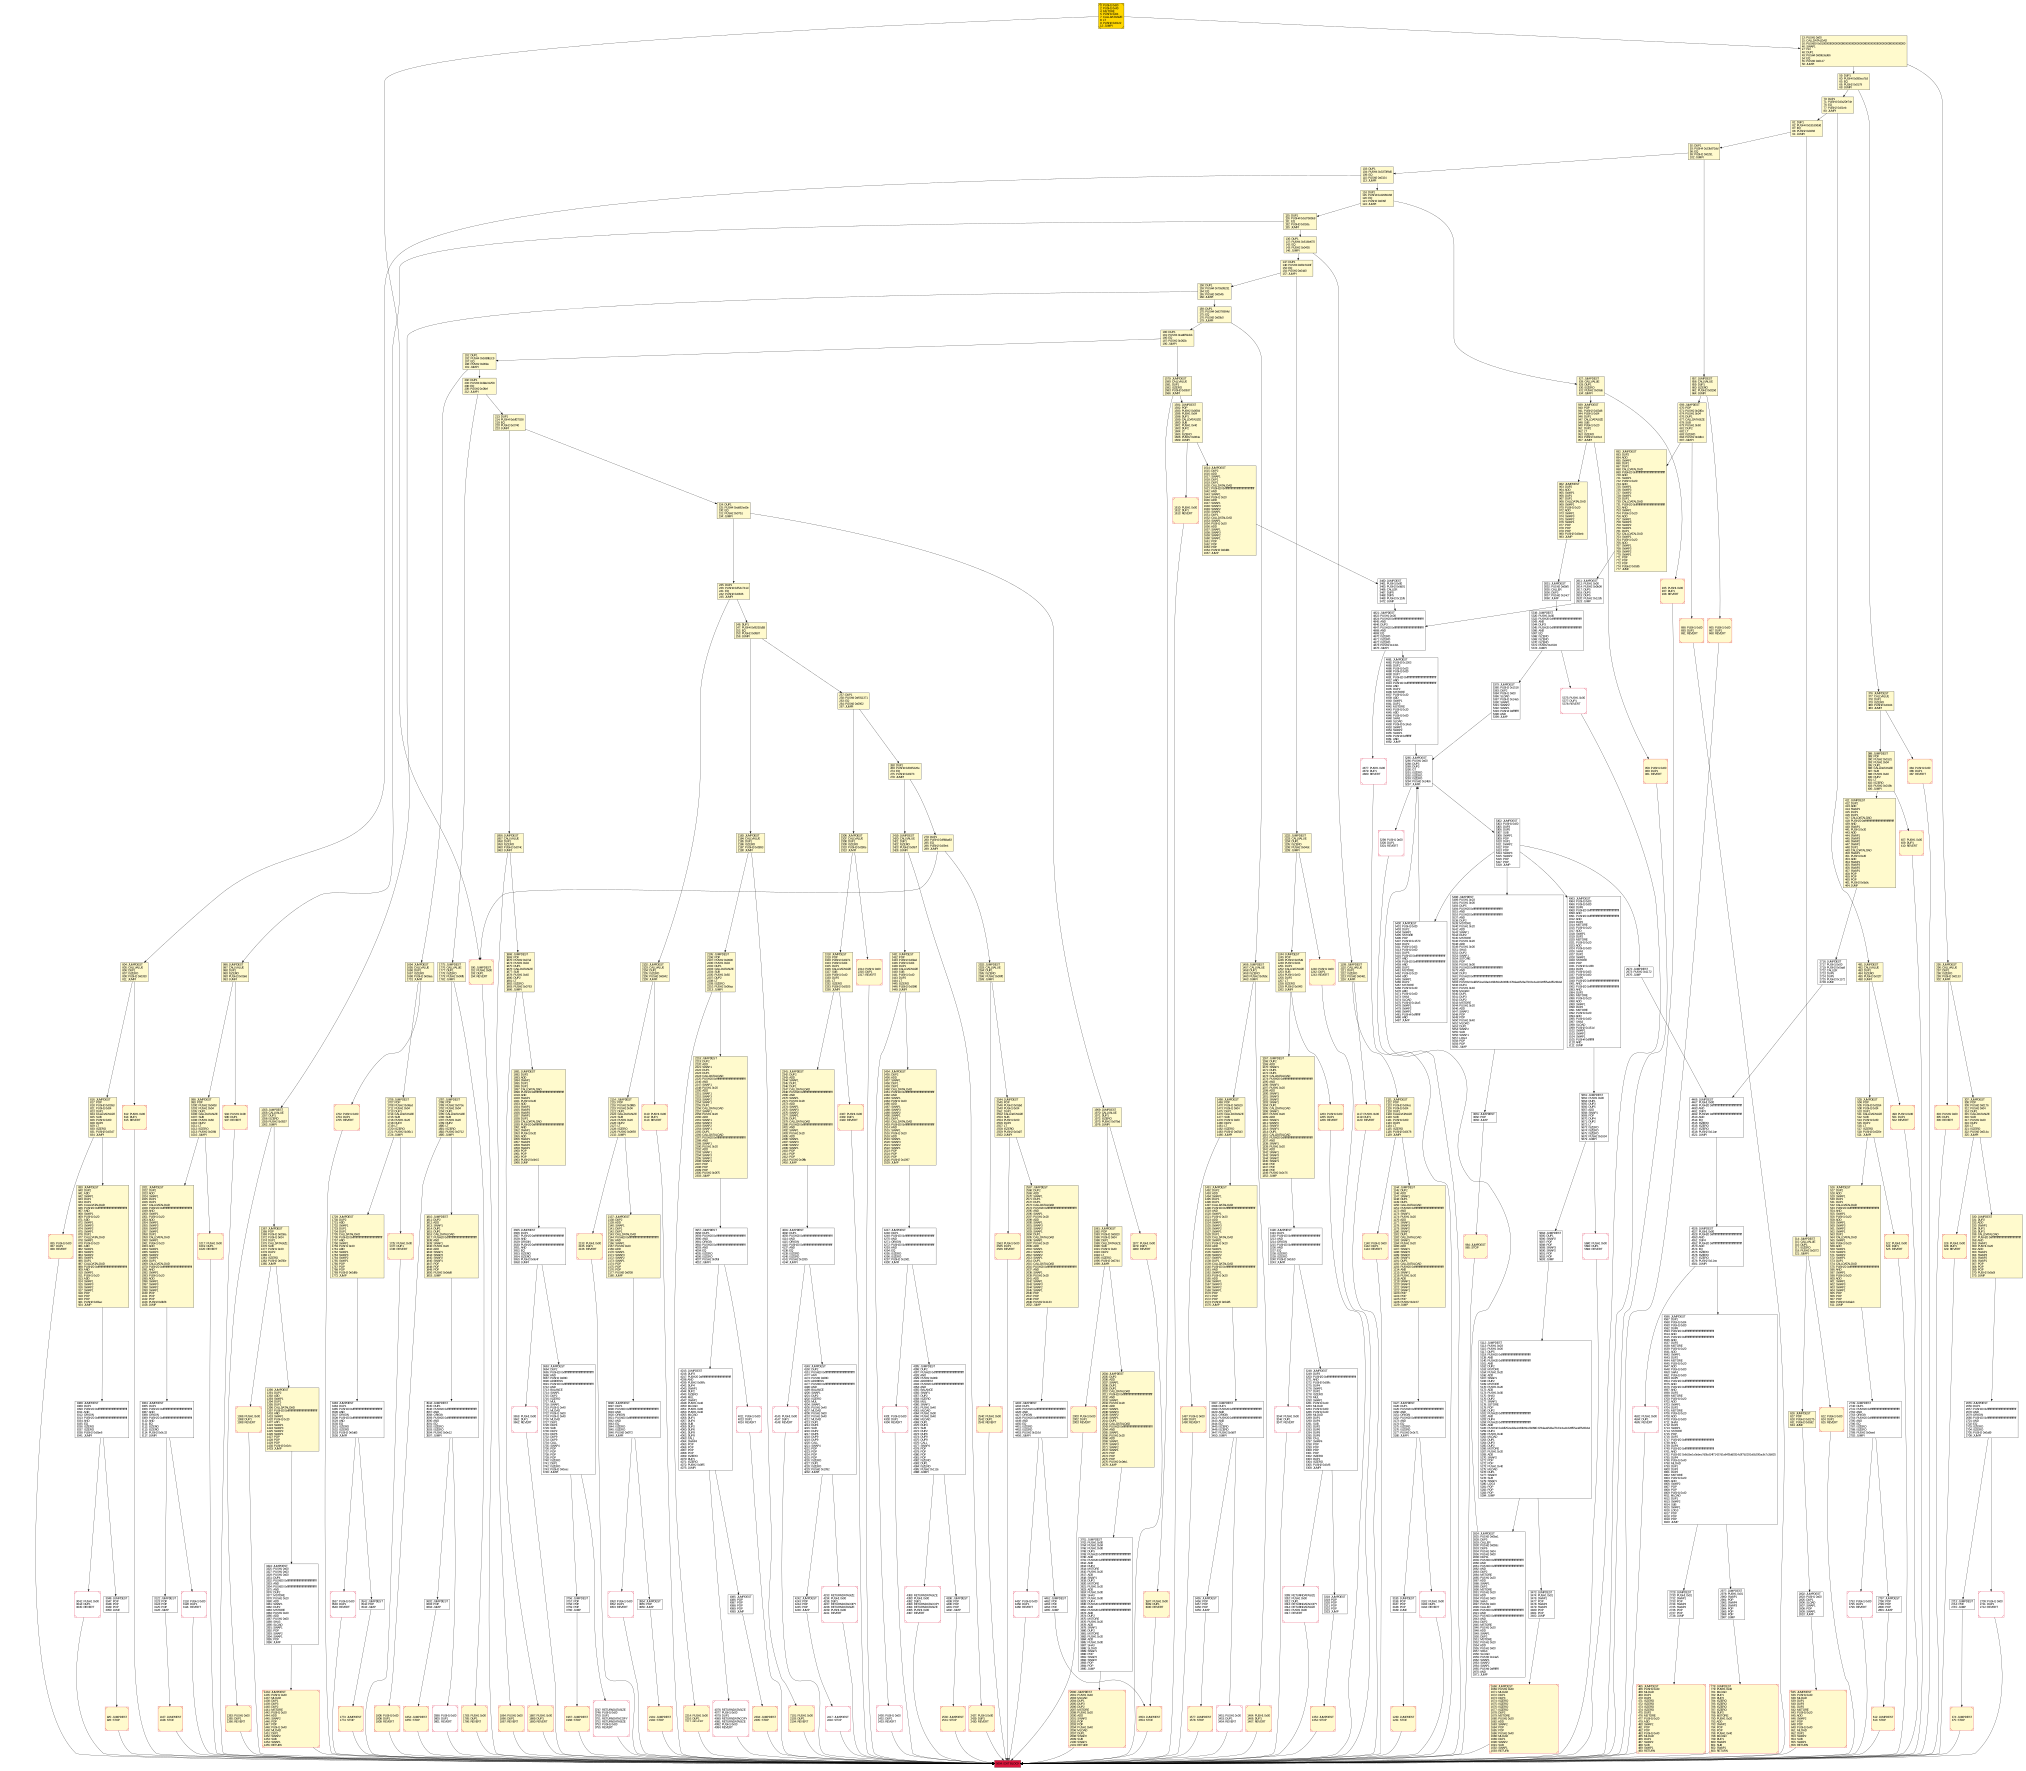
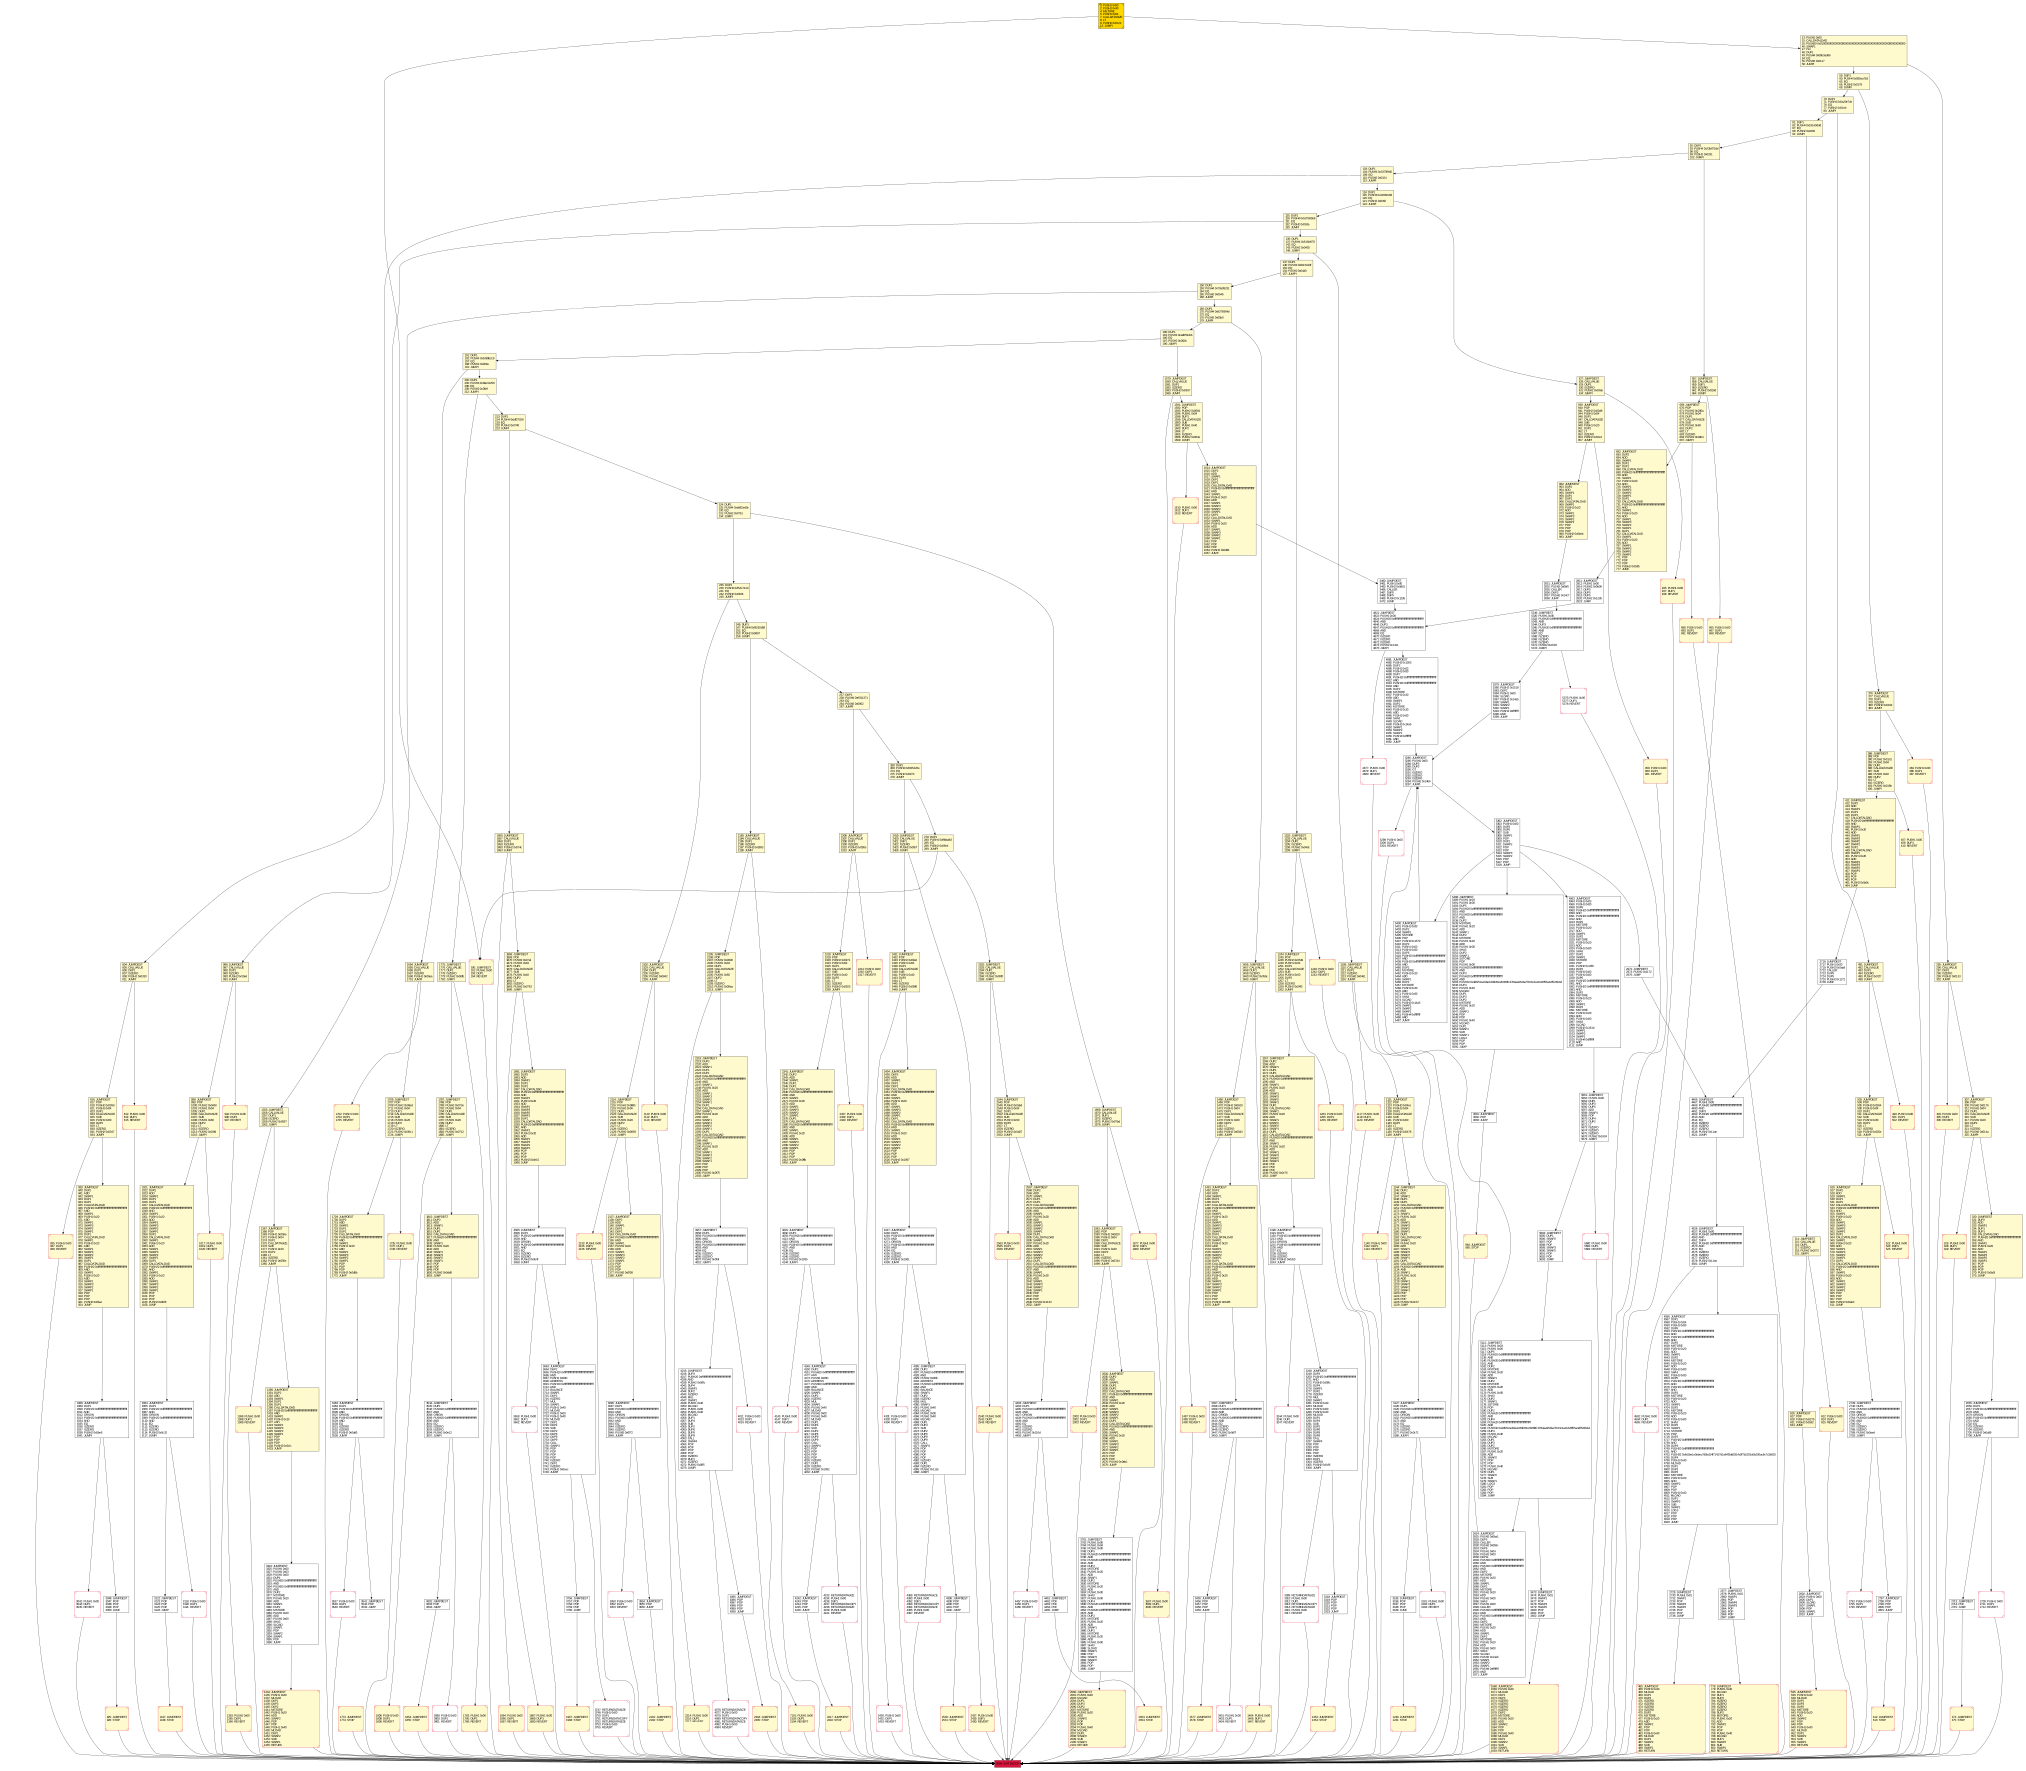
(362, 1657) -> none
(1153, 1661) -> (1161, 1754)
(838, 1719) -> (838, 1719)
